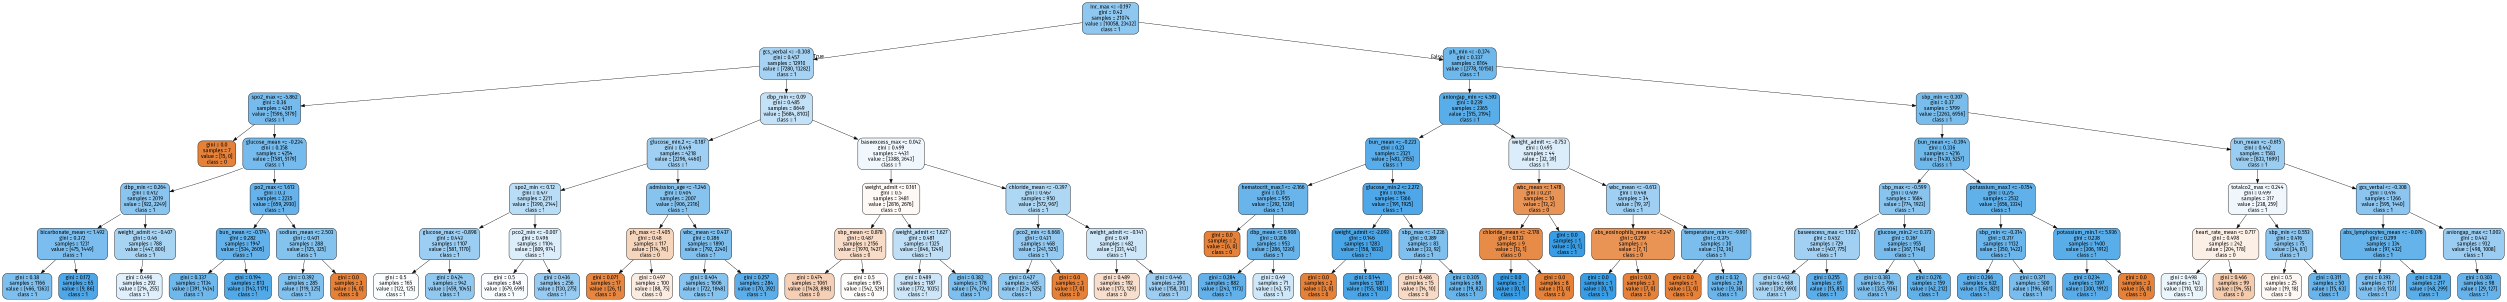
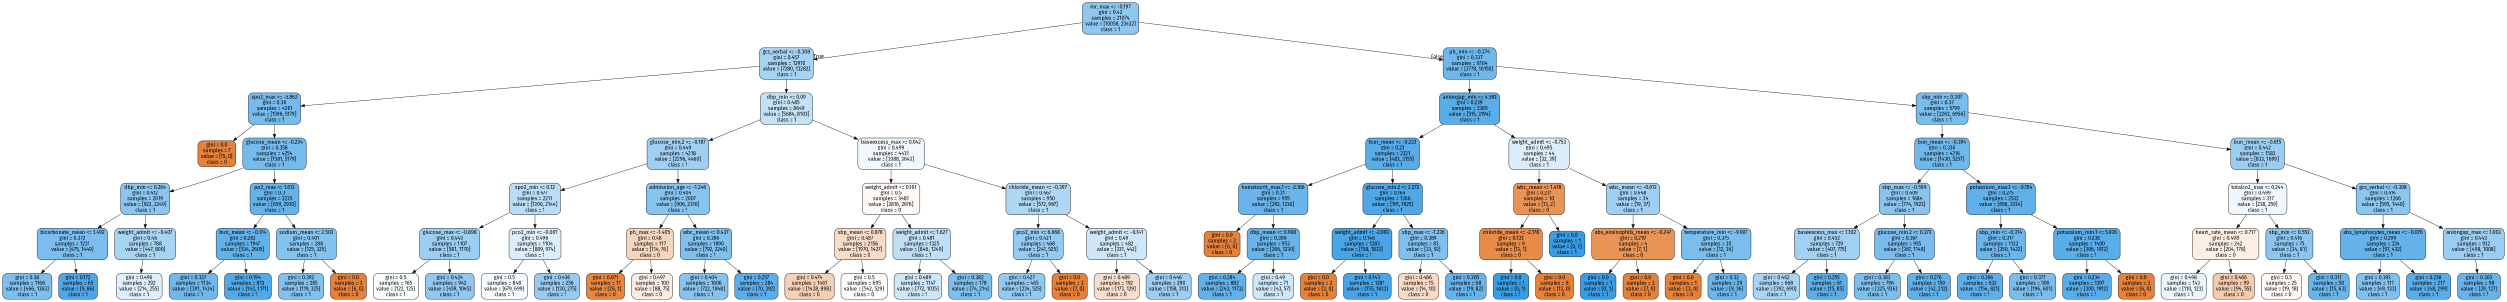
(810, 286) -> (810, 286)
(918, 286) -> (918, 286)
(1367, 286) -> (1367, 286)
